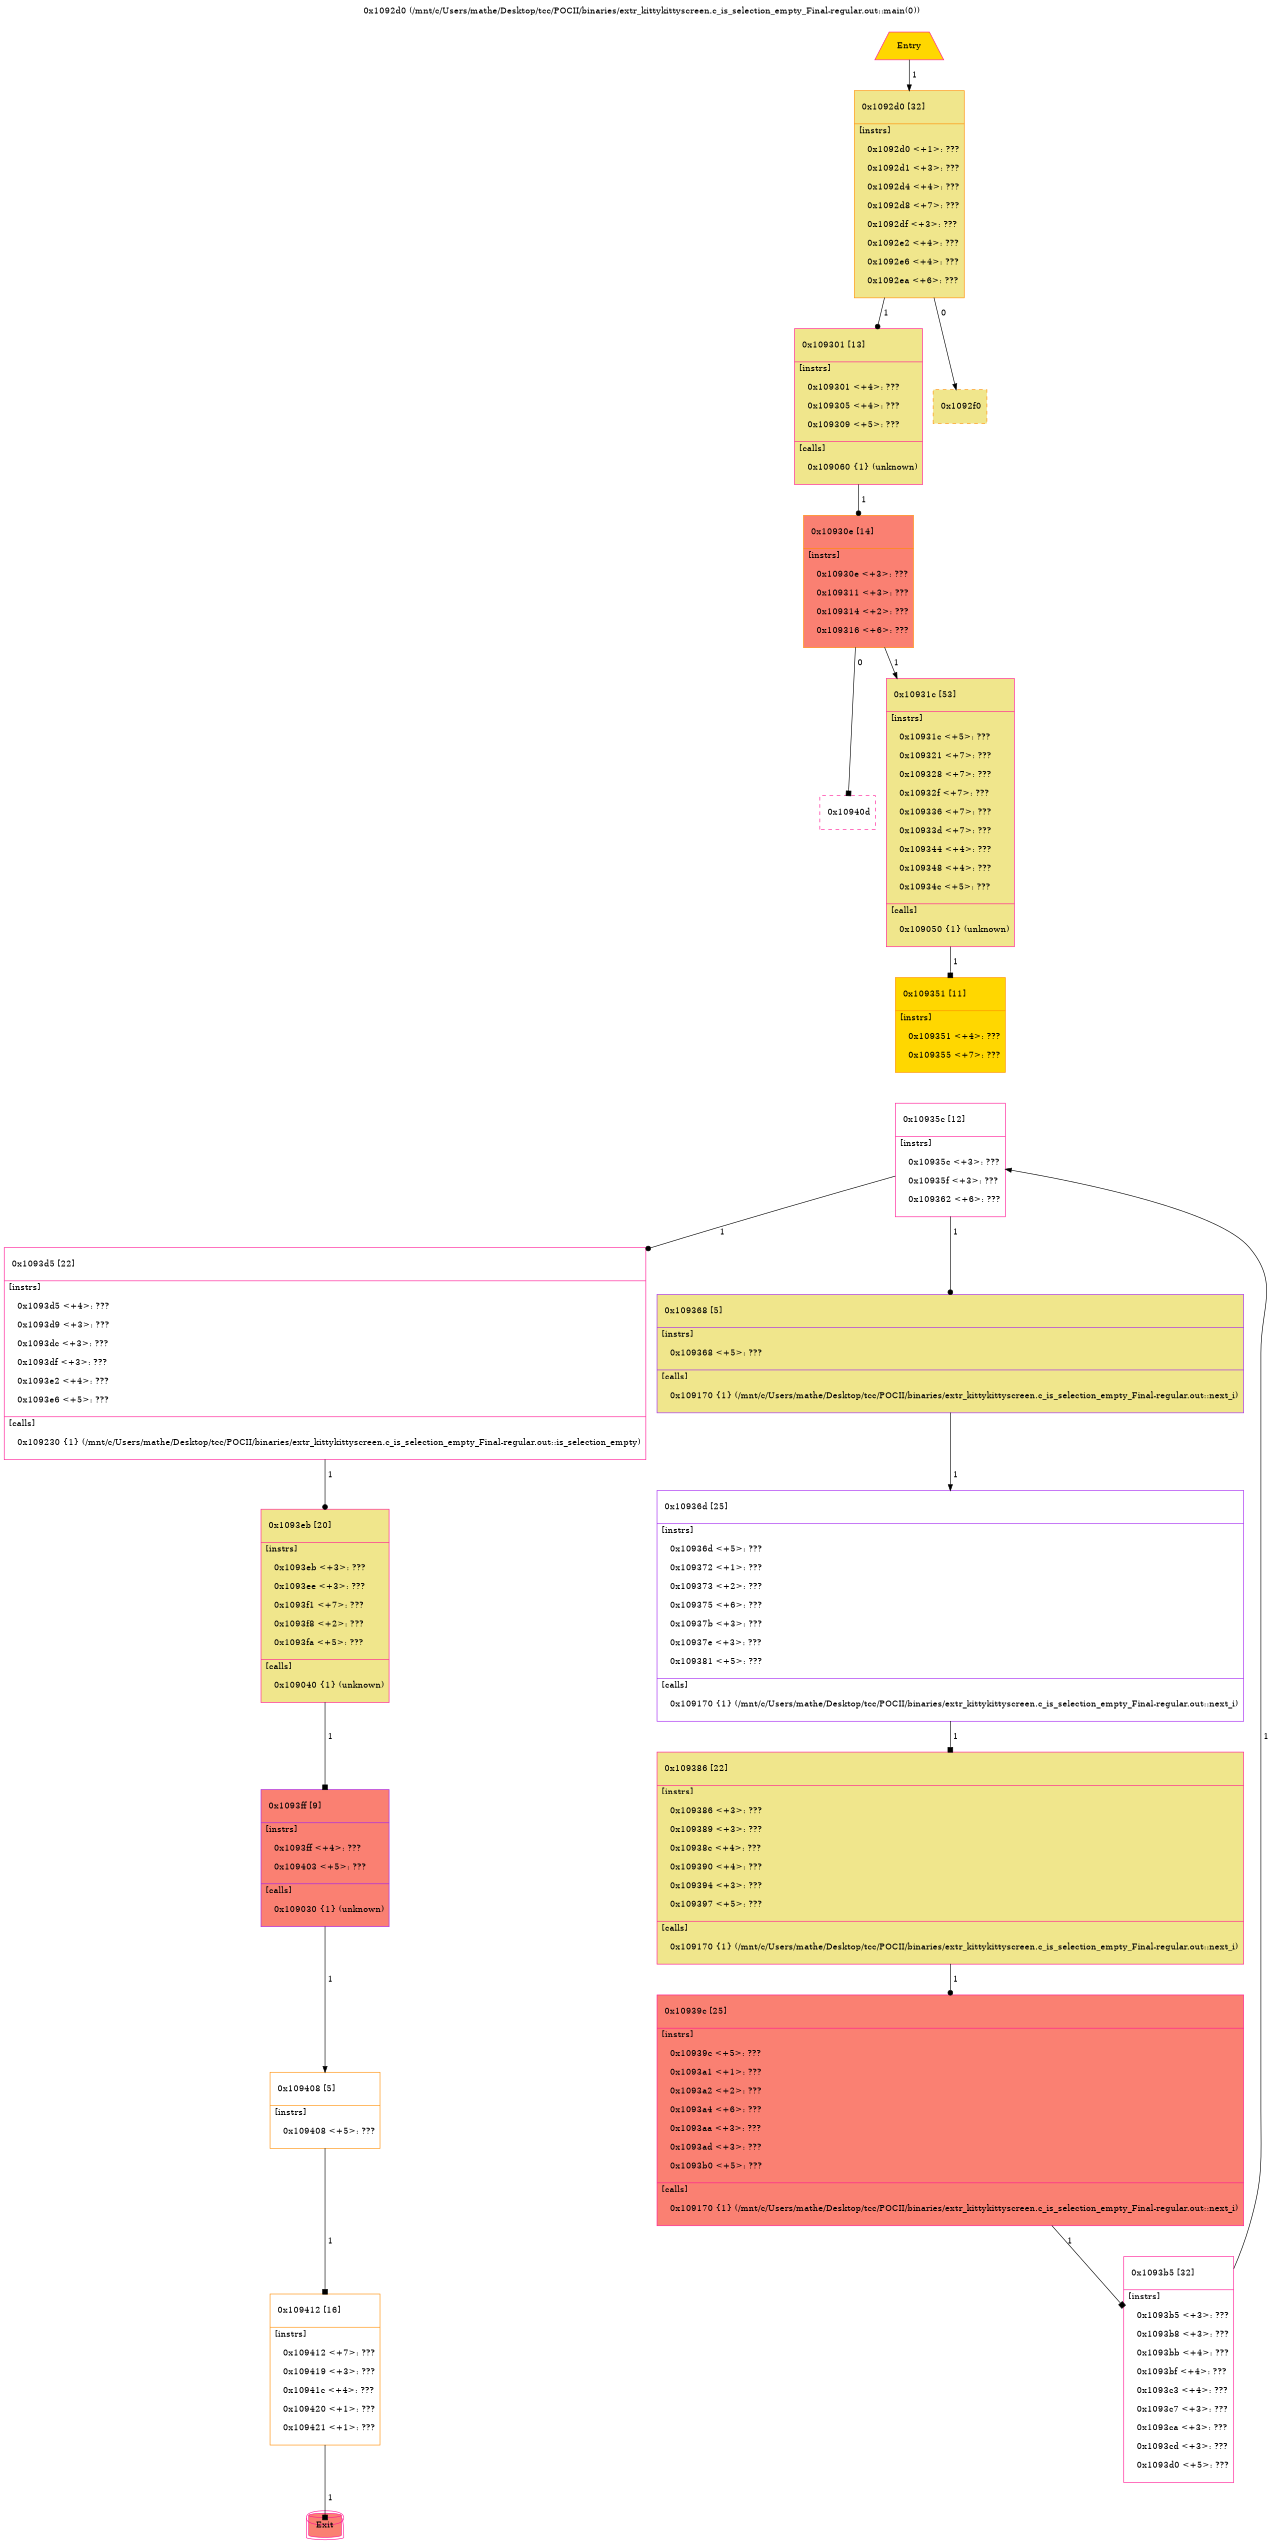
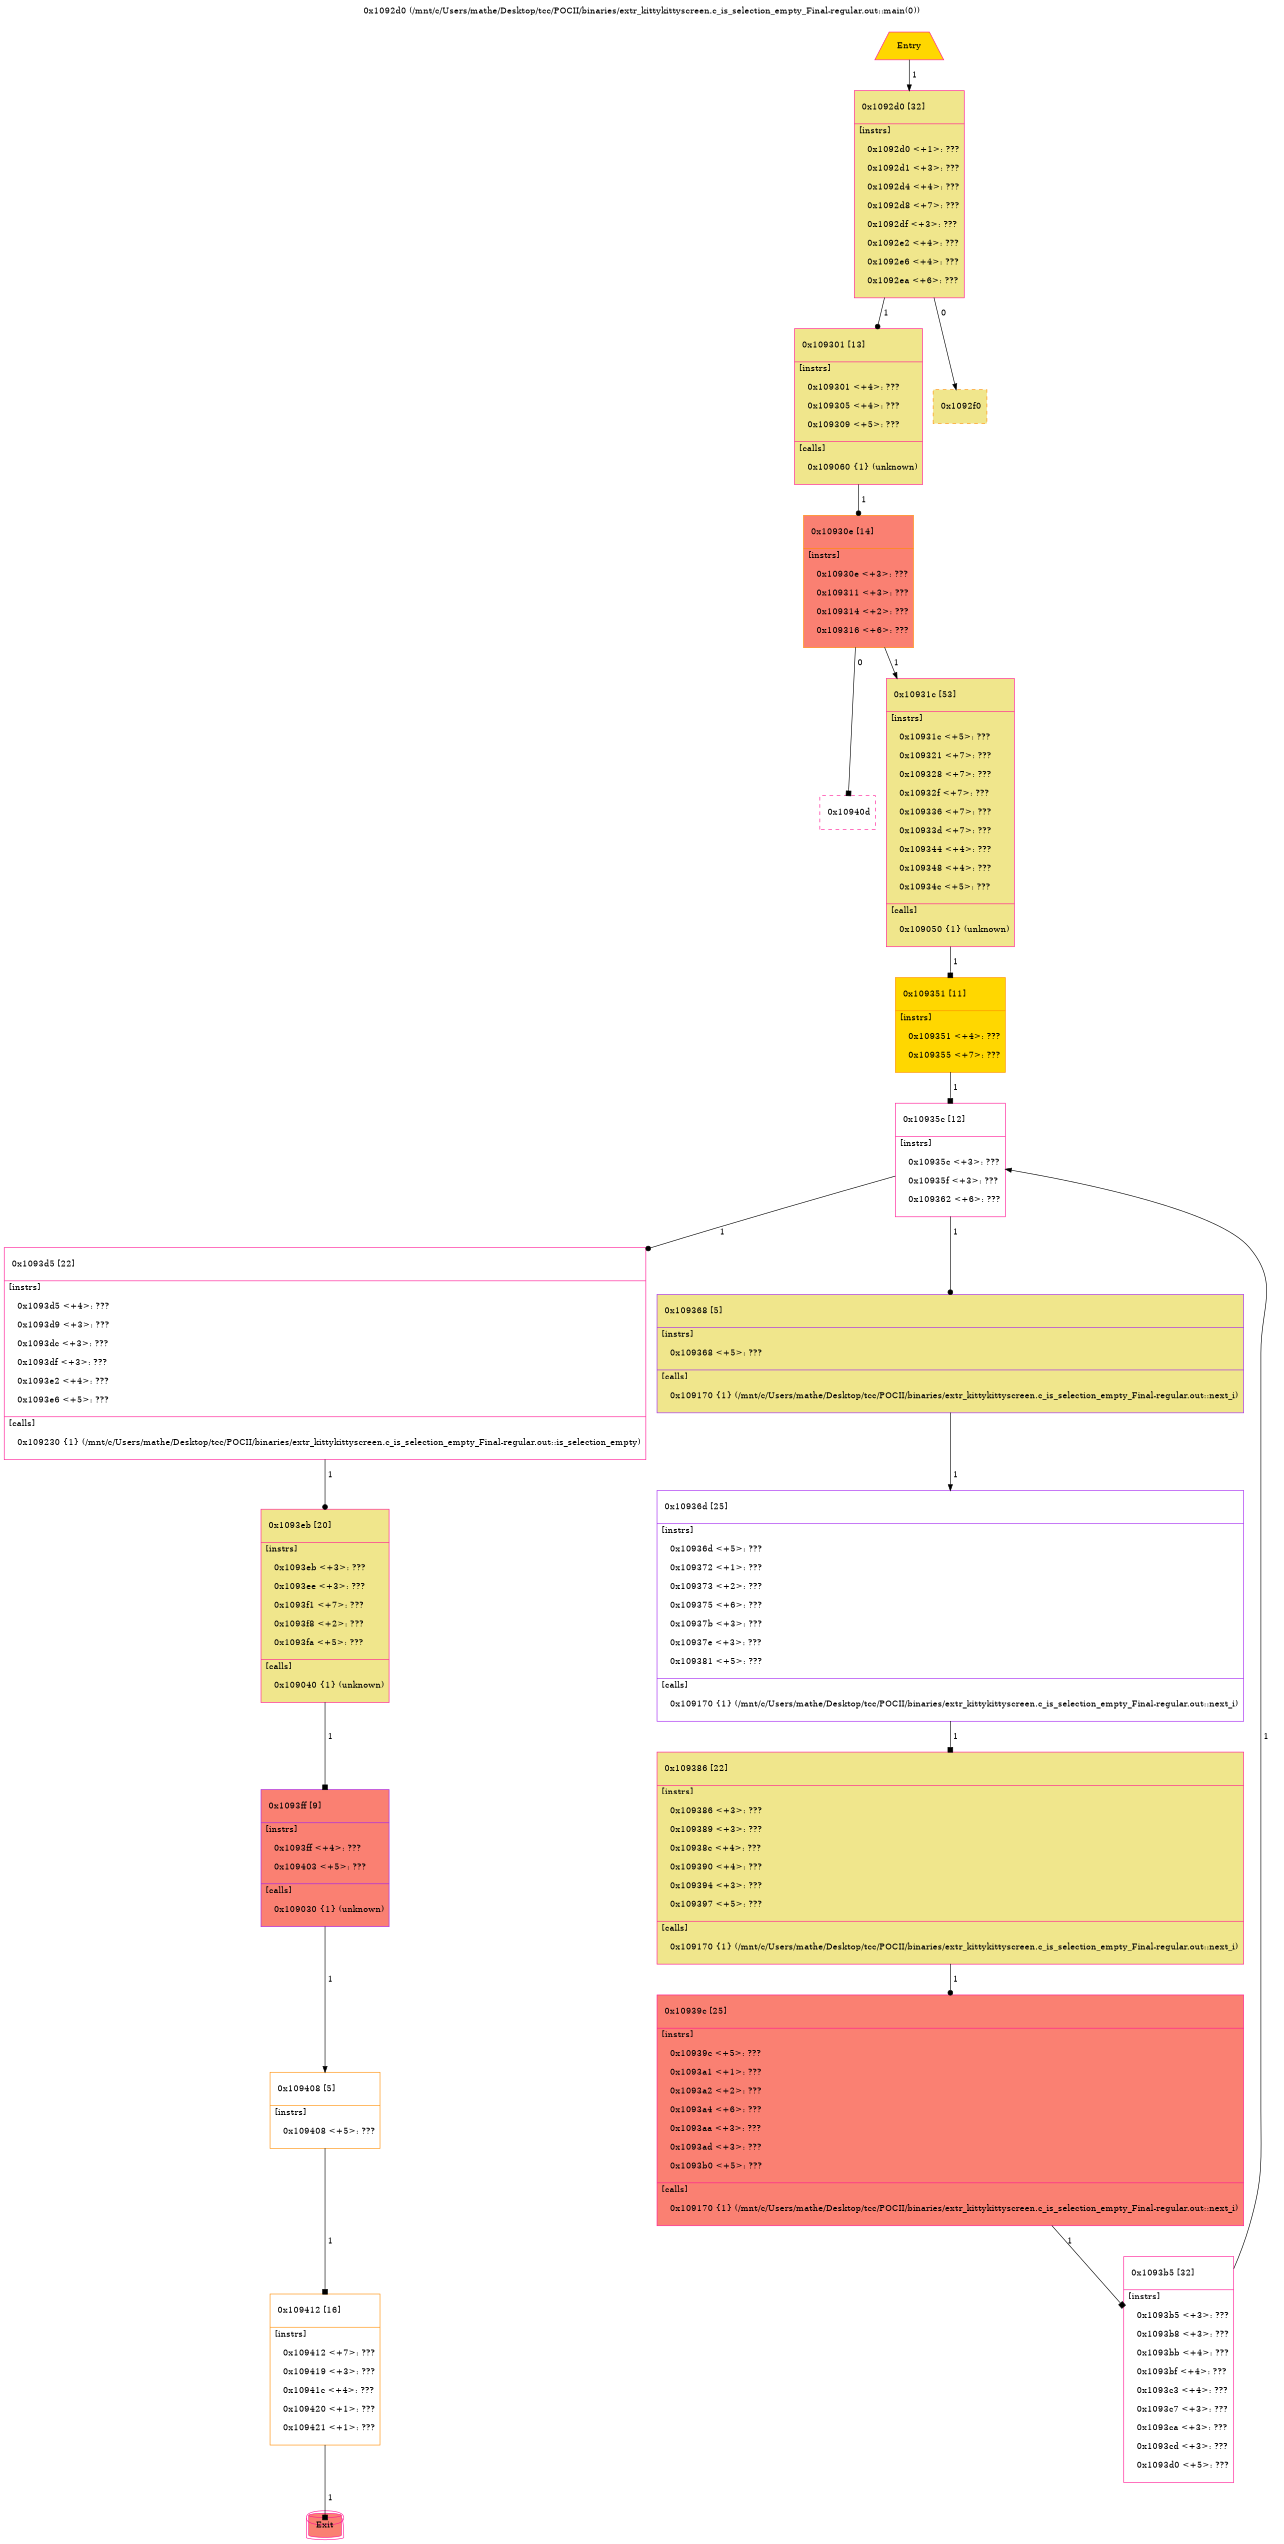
(909, 194) -> (909, 194)
none -> (950, 1085)
